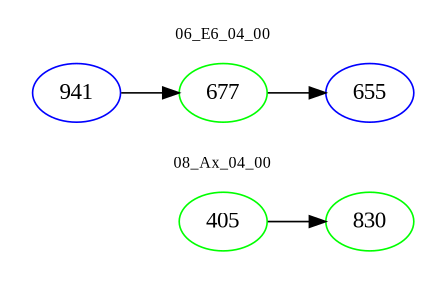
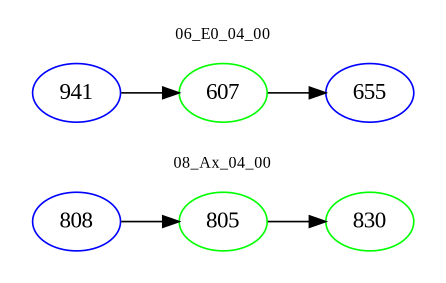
(223, 35) -> (223, 35)
(223, 93) -> (223, 93)
none -> (77, 222)
(223, 222) -> (223, 222)
